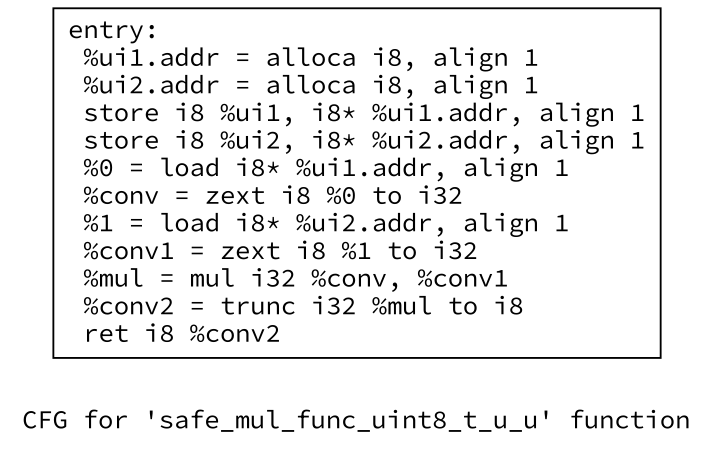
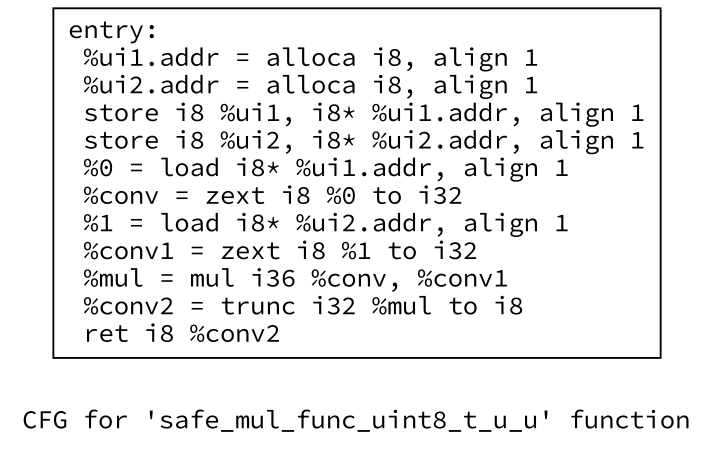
(289, 279) -> (289, 279)
